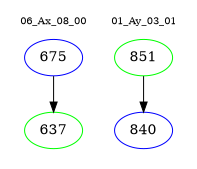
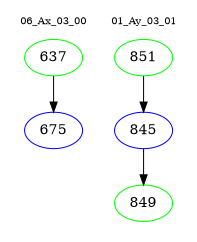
(54, 22) -> (54, 22)
(54, 89) -> (54, 89)
(144, 130) -> (144, 130)
none -> (144, 203)
